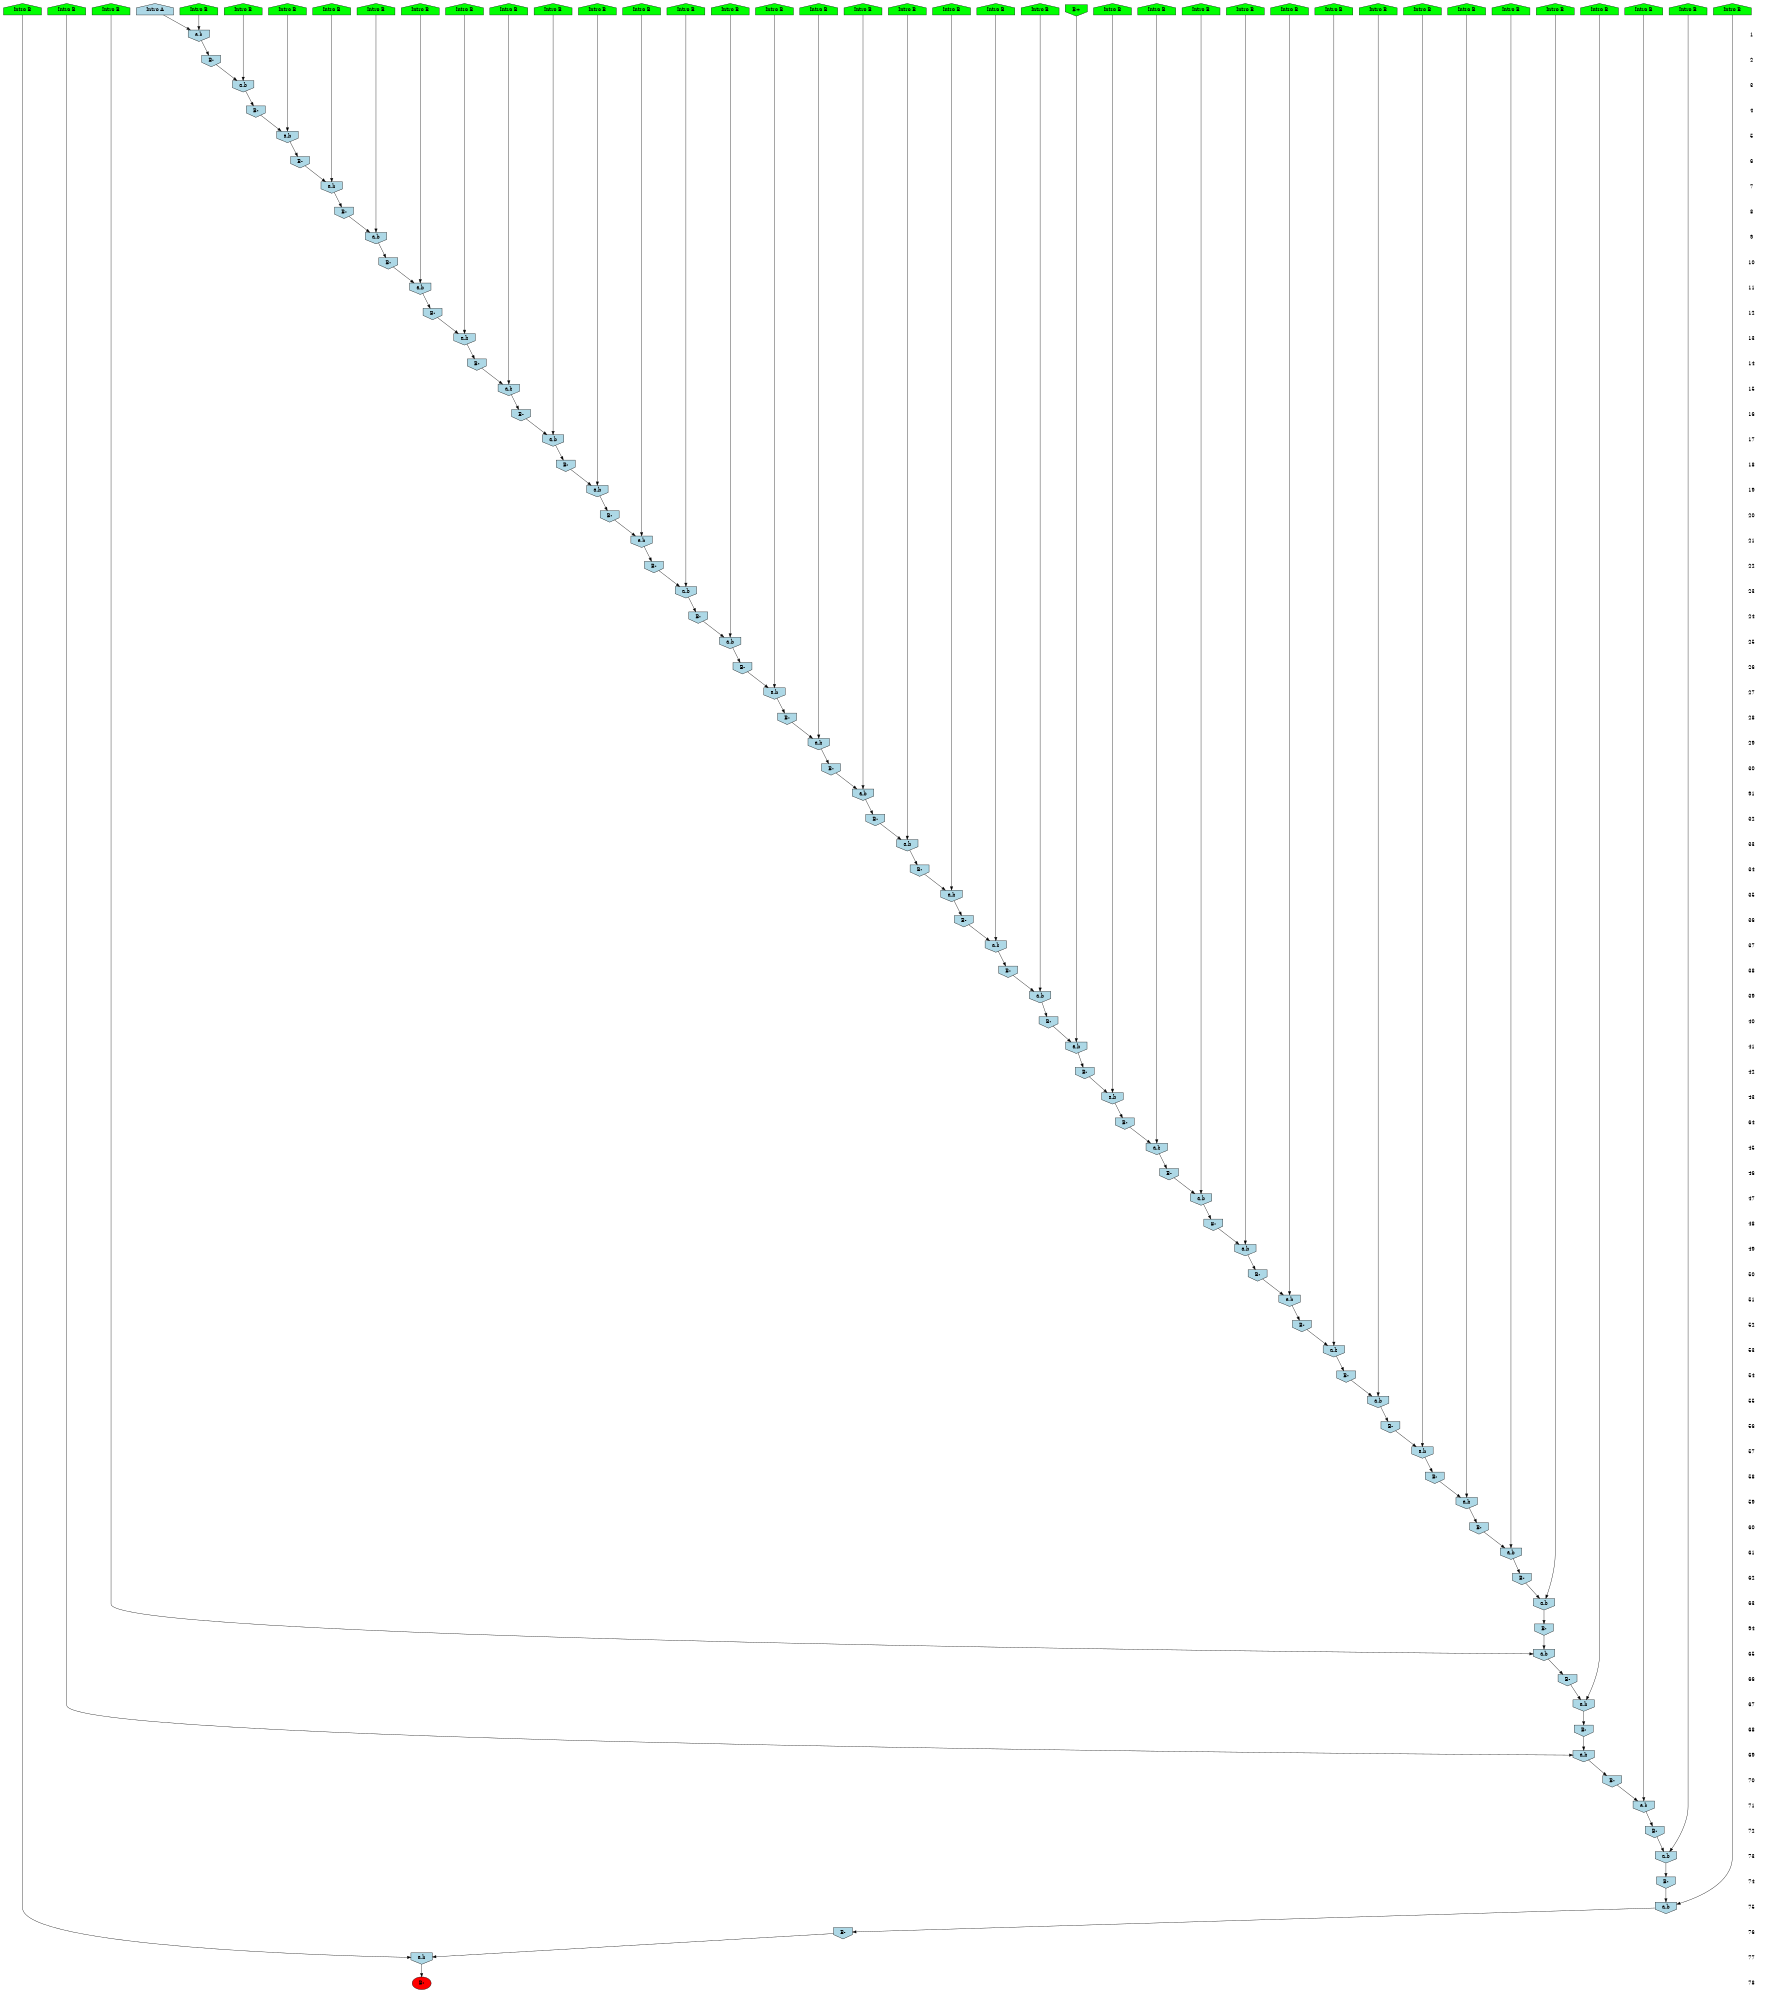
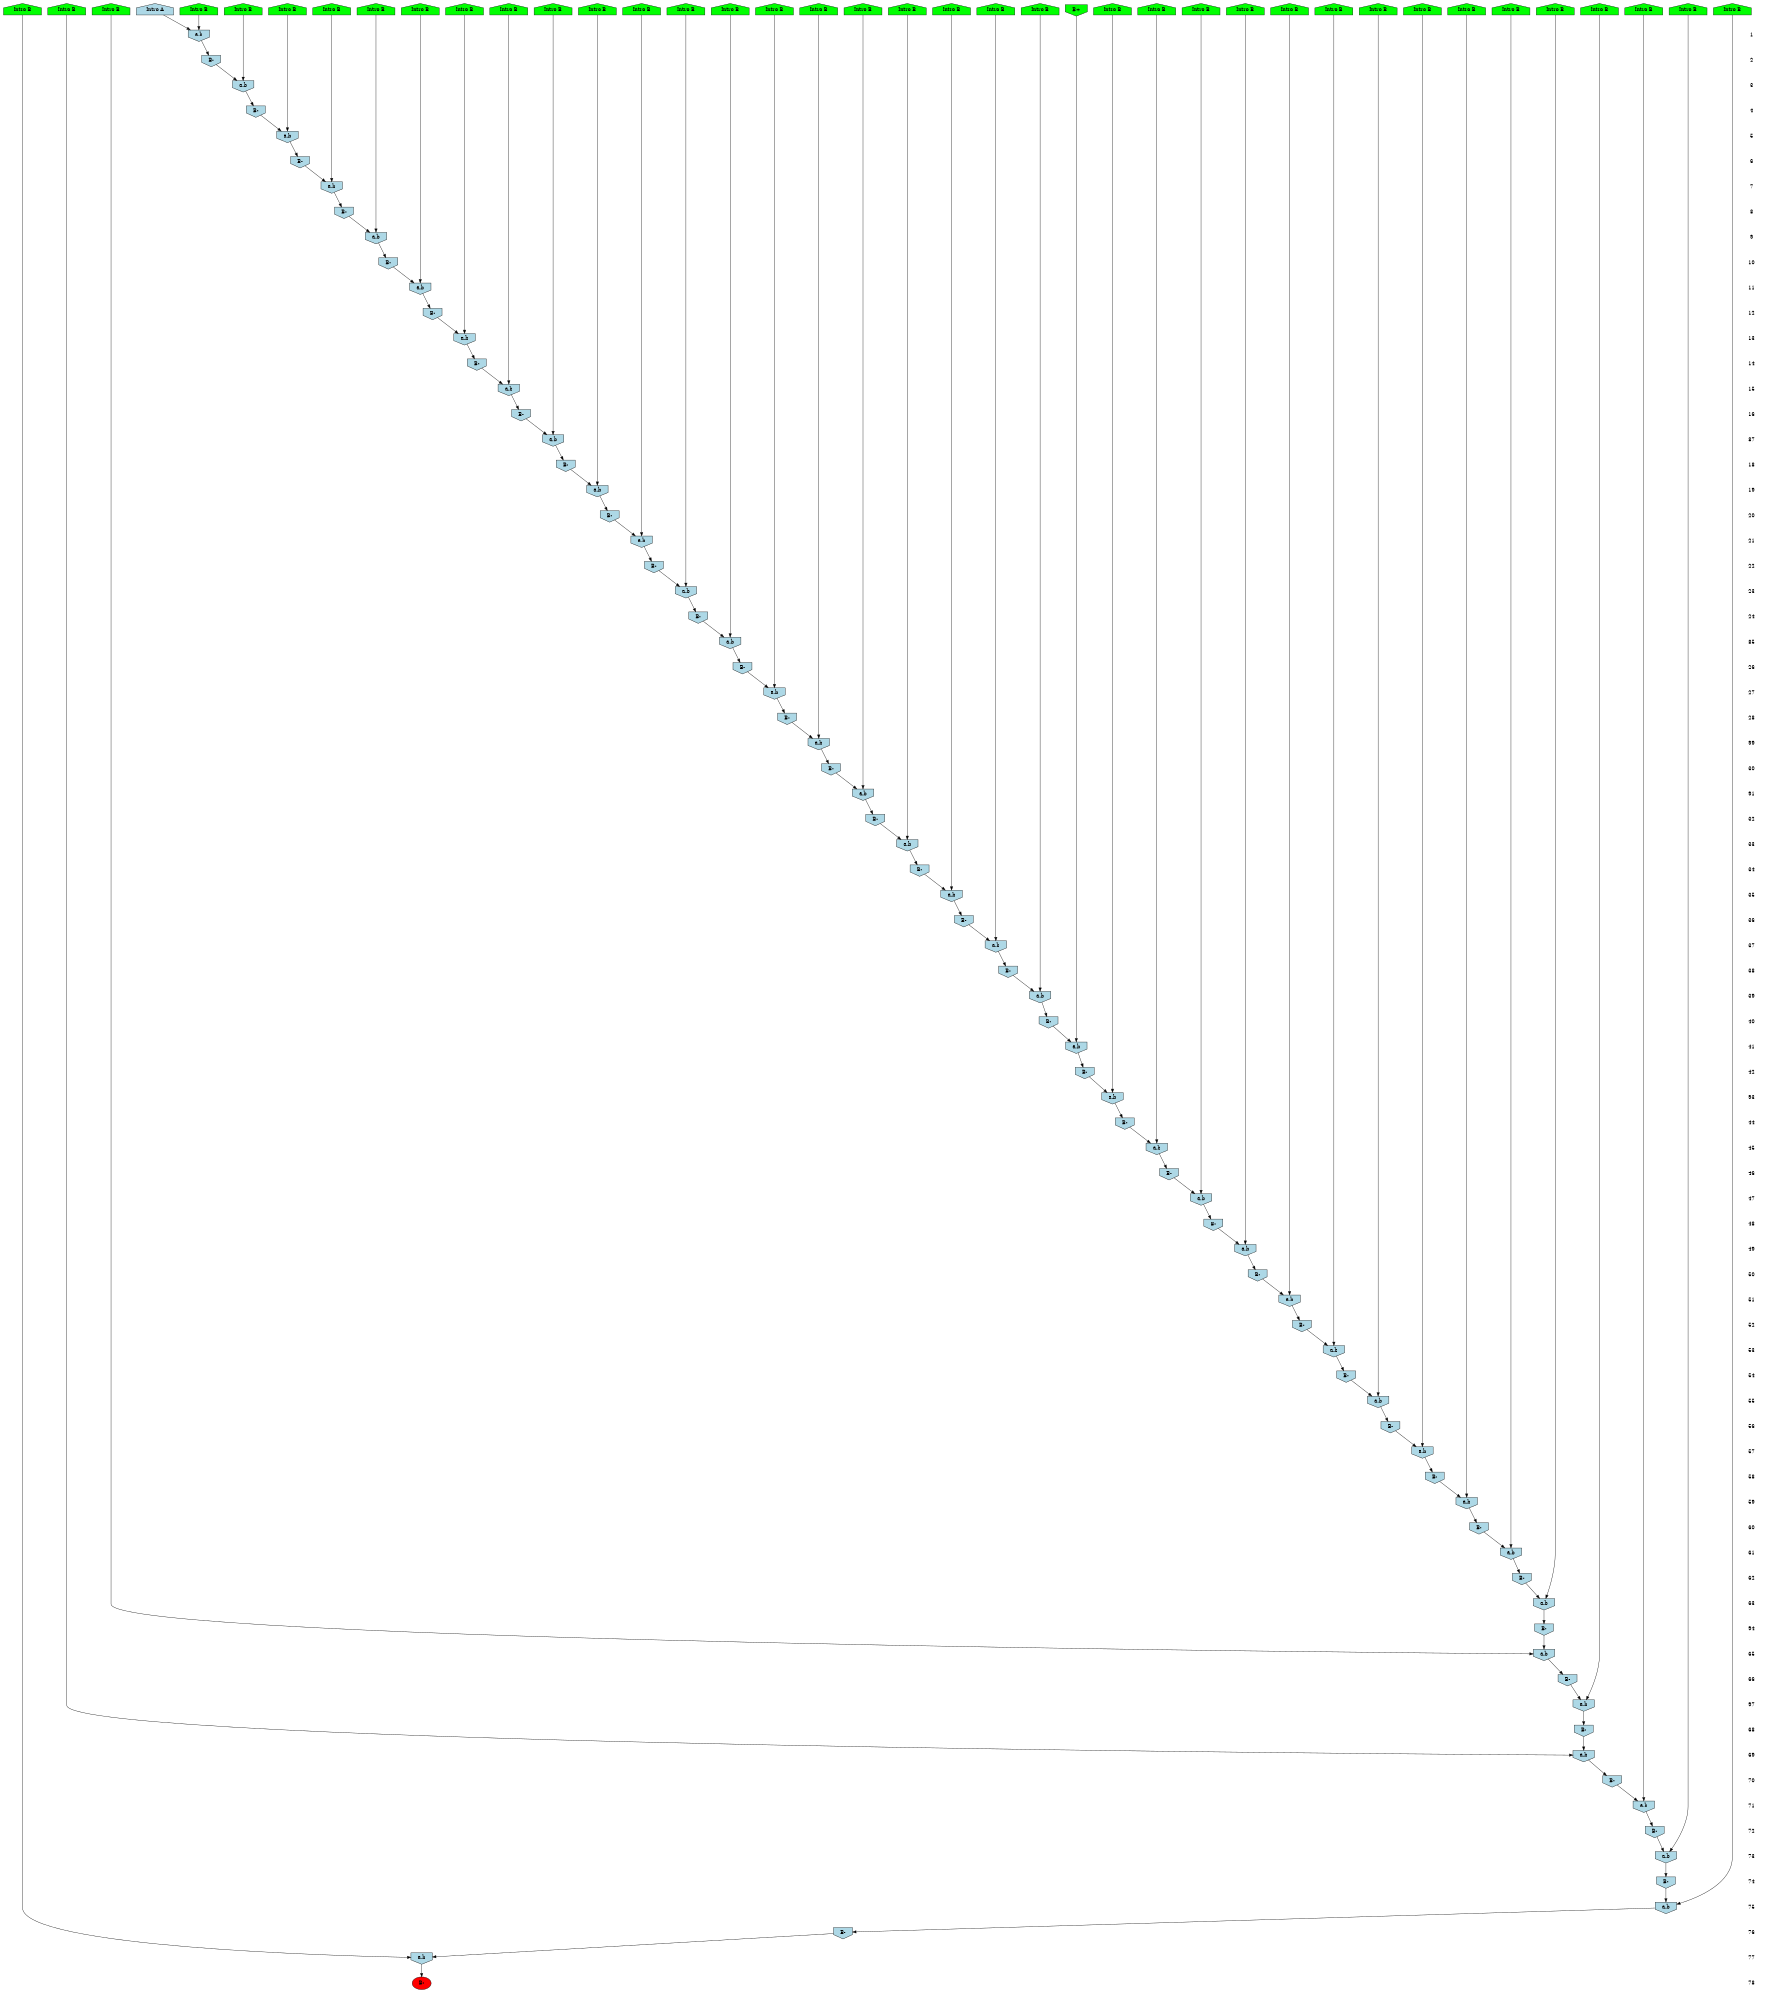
(1752, 440) -> (1752, 440)
(1752, 642) -> (1752, 642)
(1752, 744) -> (1752, 744)
(1752, 1098) -> (1752, 1098)
(1752, 1123) -> (1752, 1123)
(1752, 1705) -> (1752, 1705)
